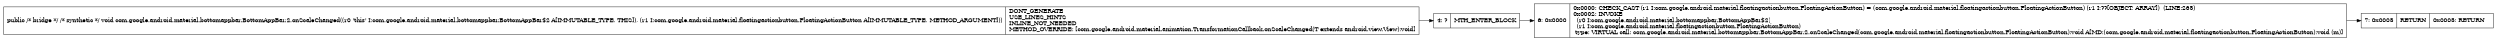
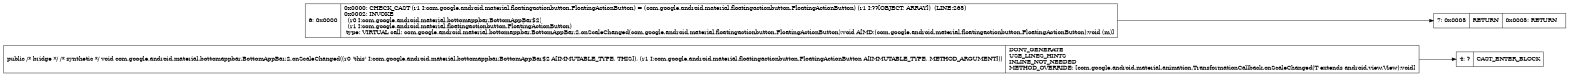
(1485, 20) -> (1508, 59)
(1525, 21) -> none
